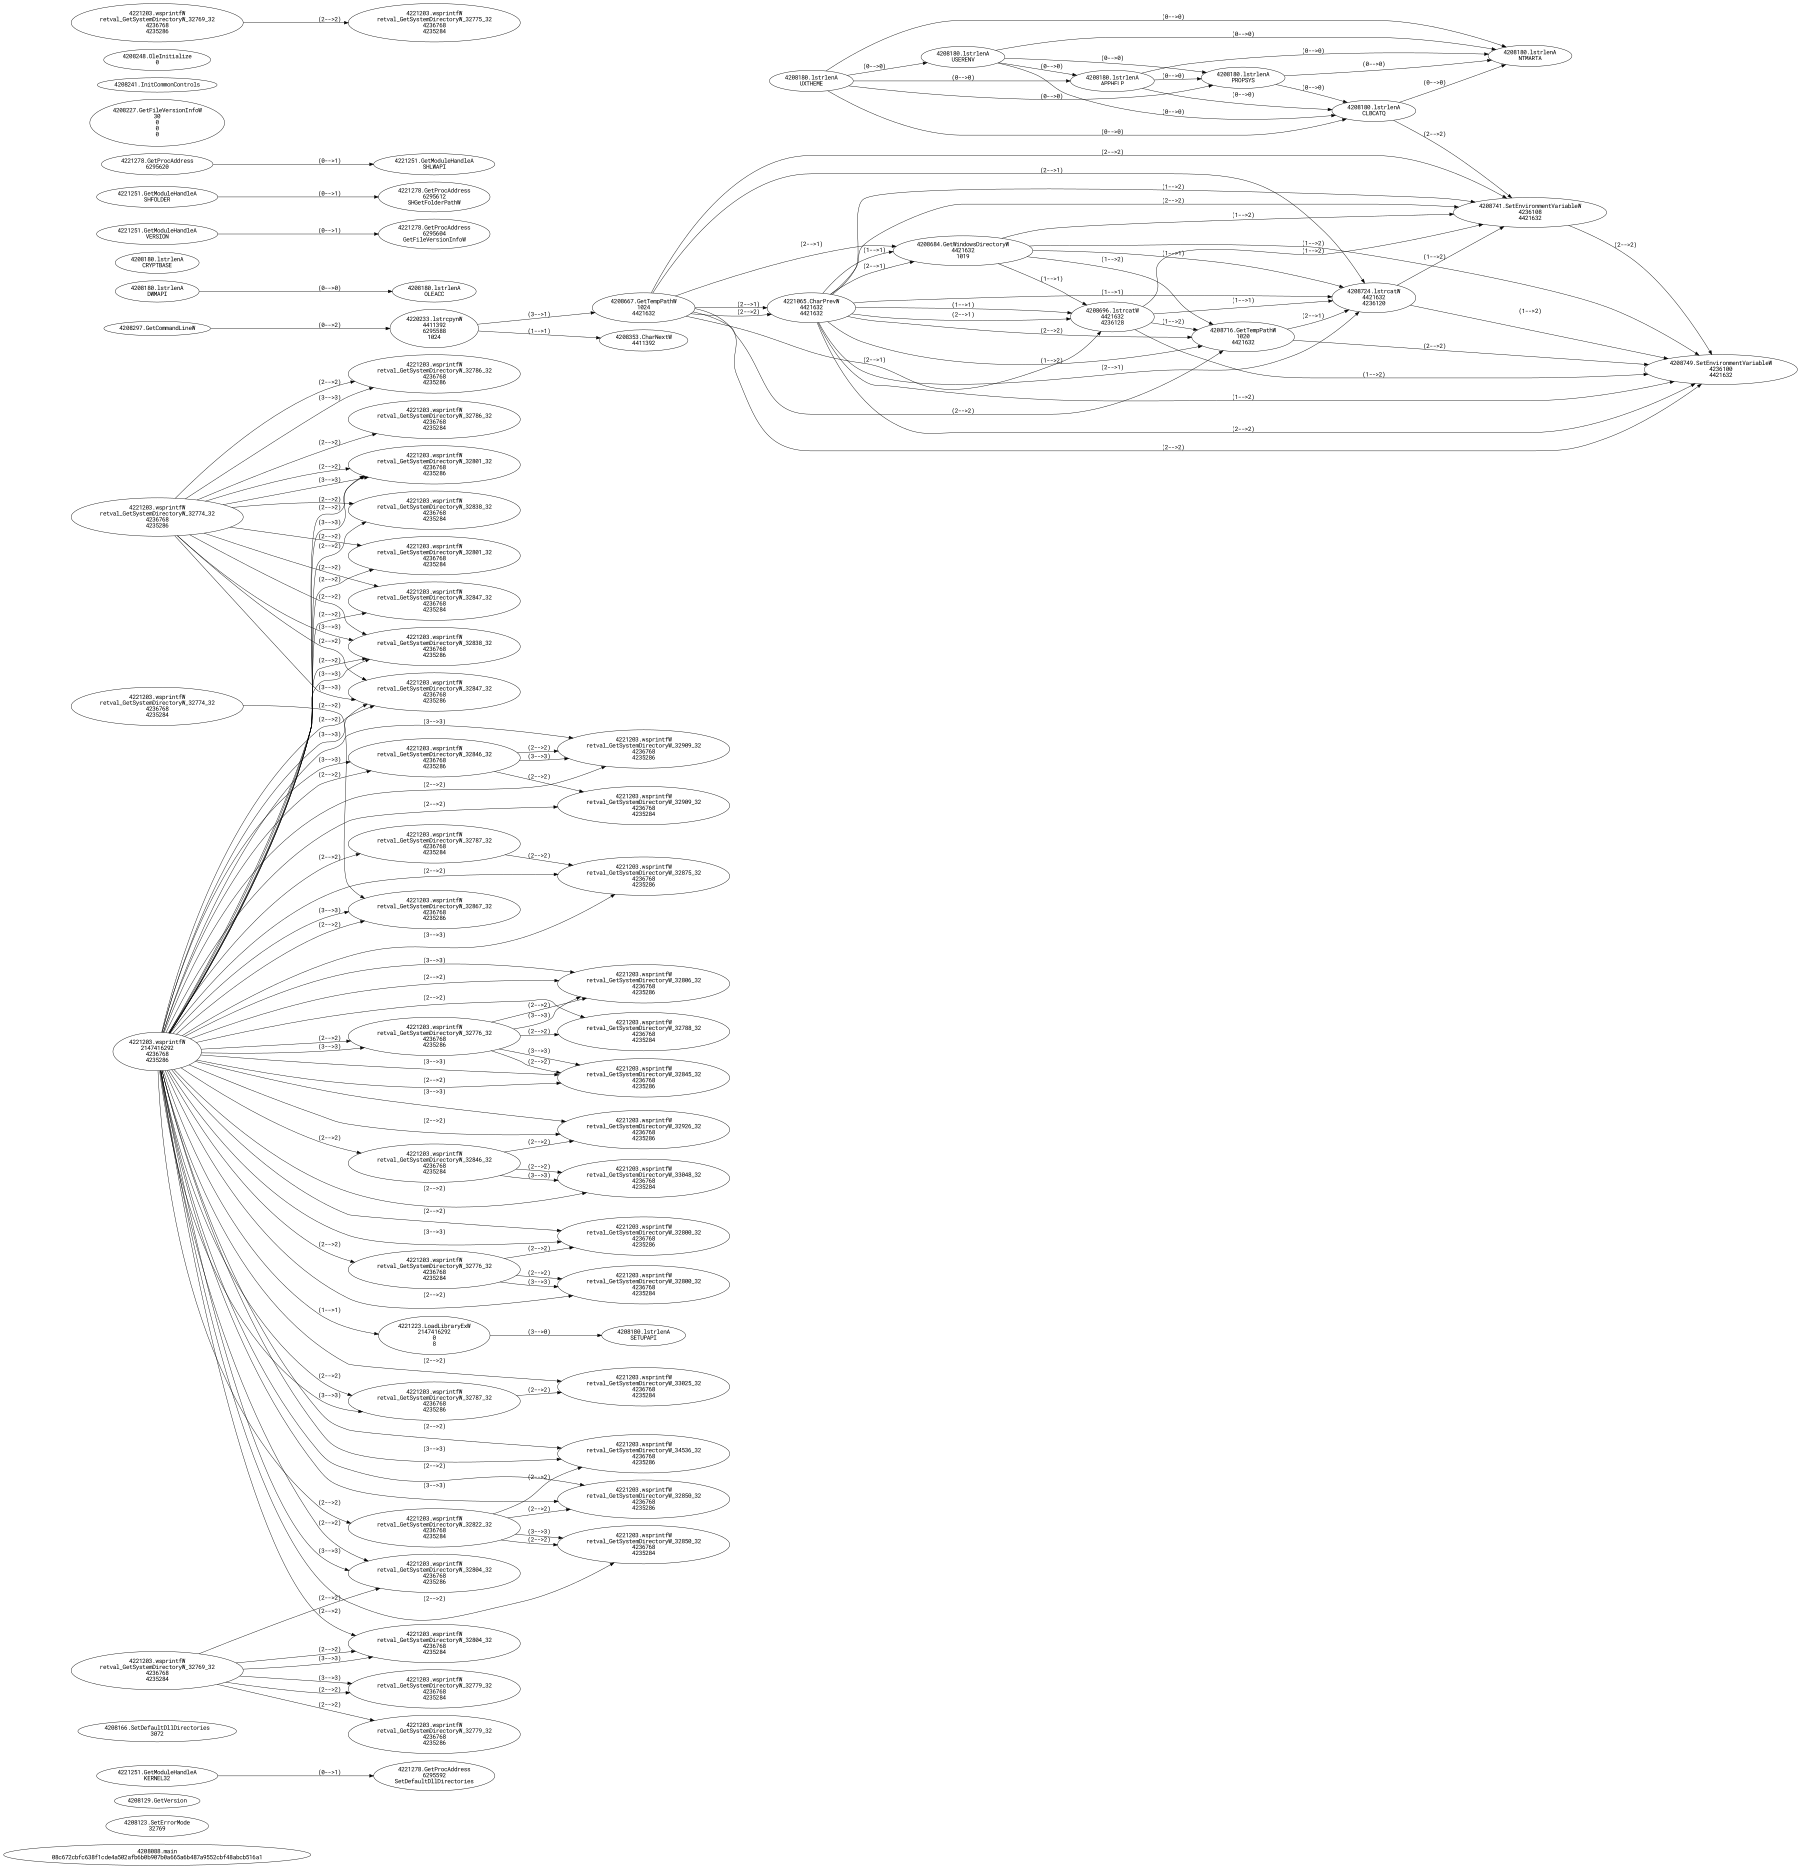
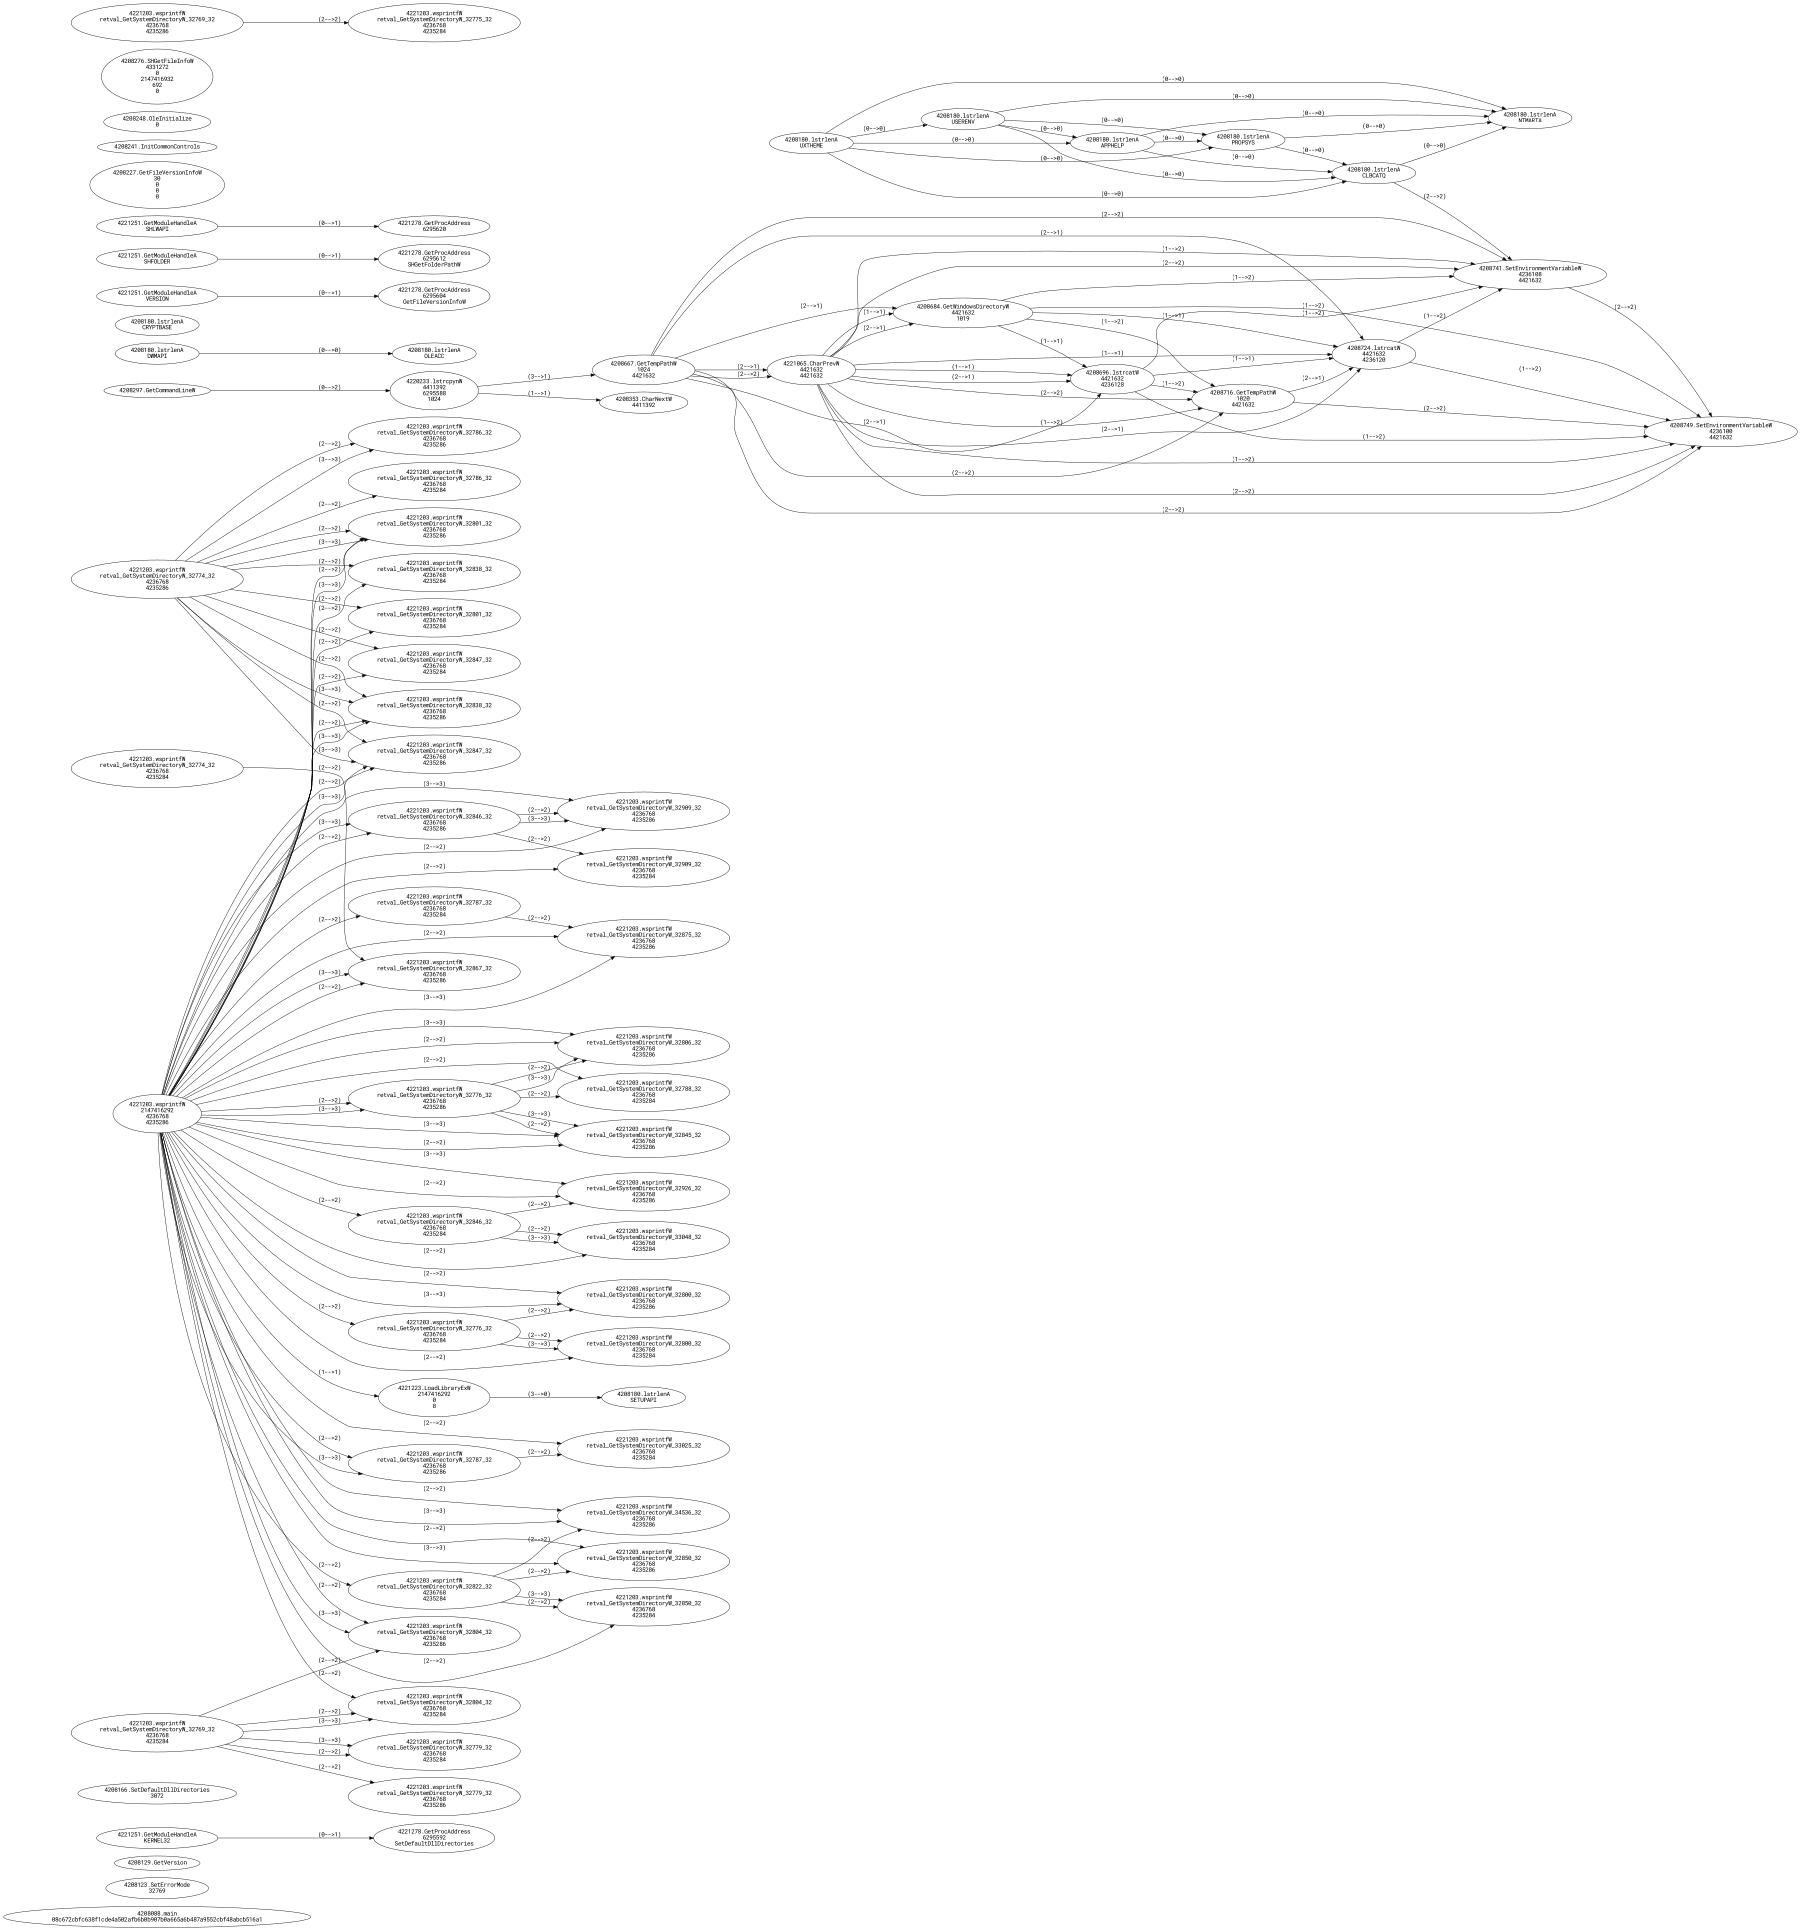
none -> (157, 77)
(291, 164) -> (296, 226)
